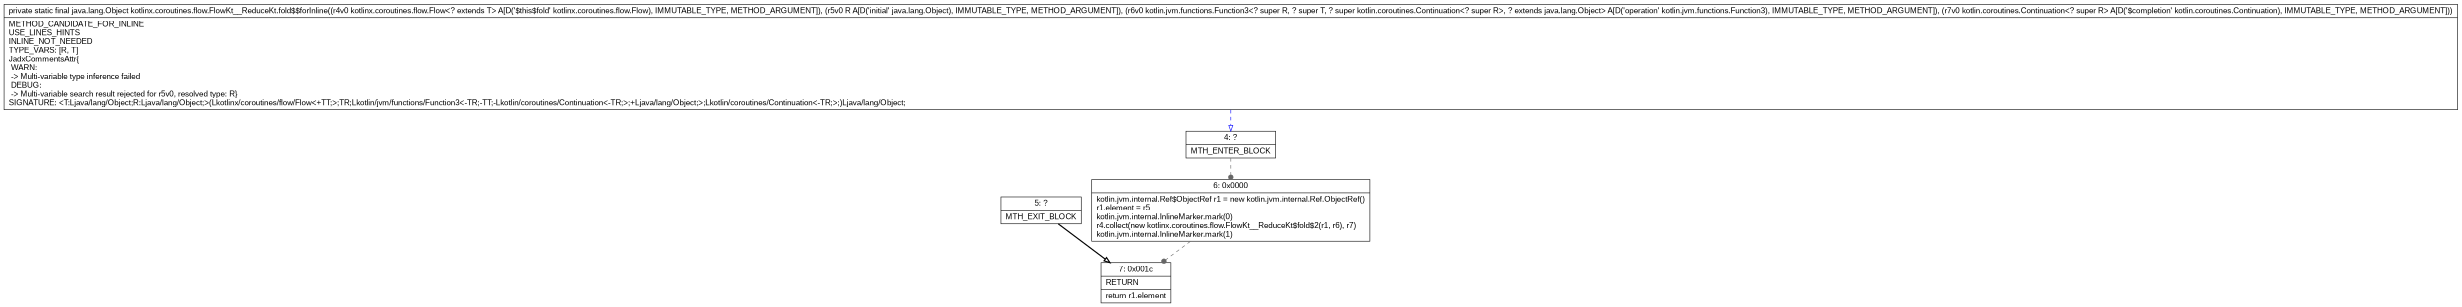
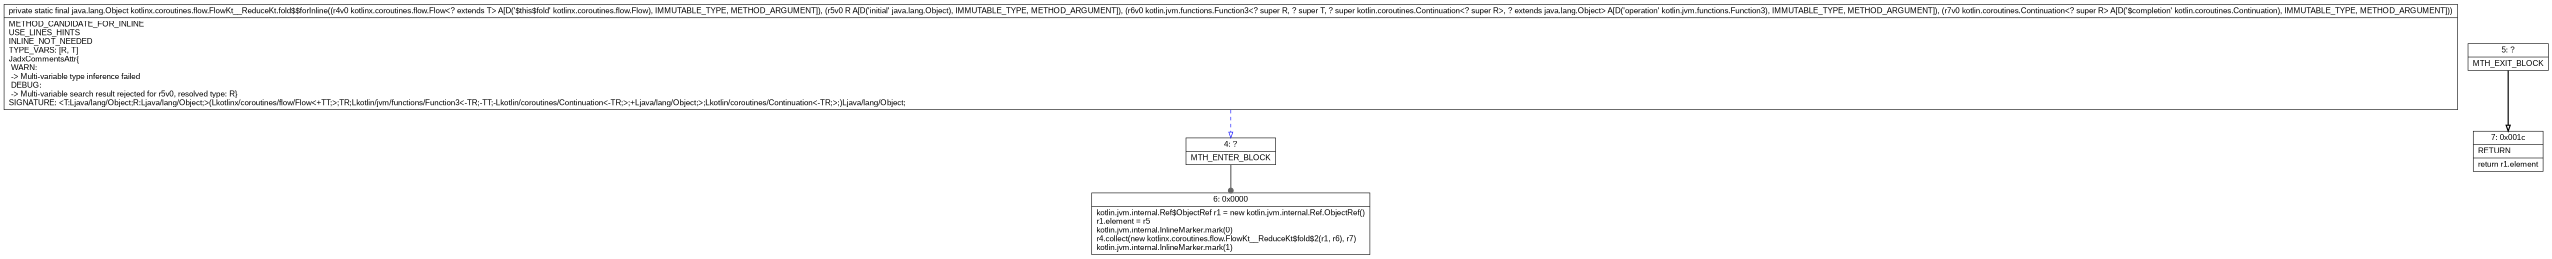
(1231, 166) -> (1231, 176)
(1178, 251) -> none
